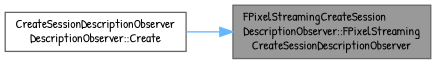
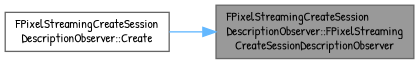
(96, 32) -> (87, 32)
